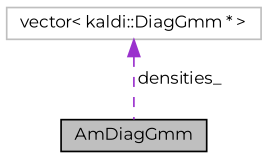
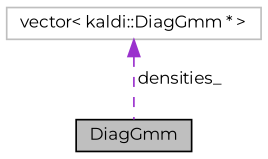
(134, 136) -> (134, 136)
